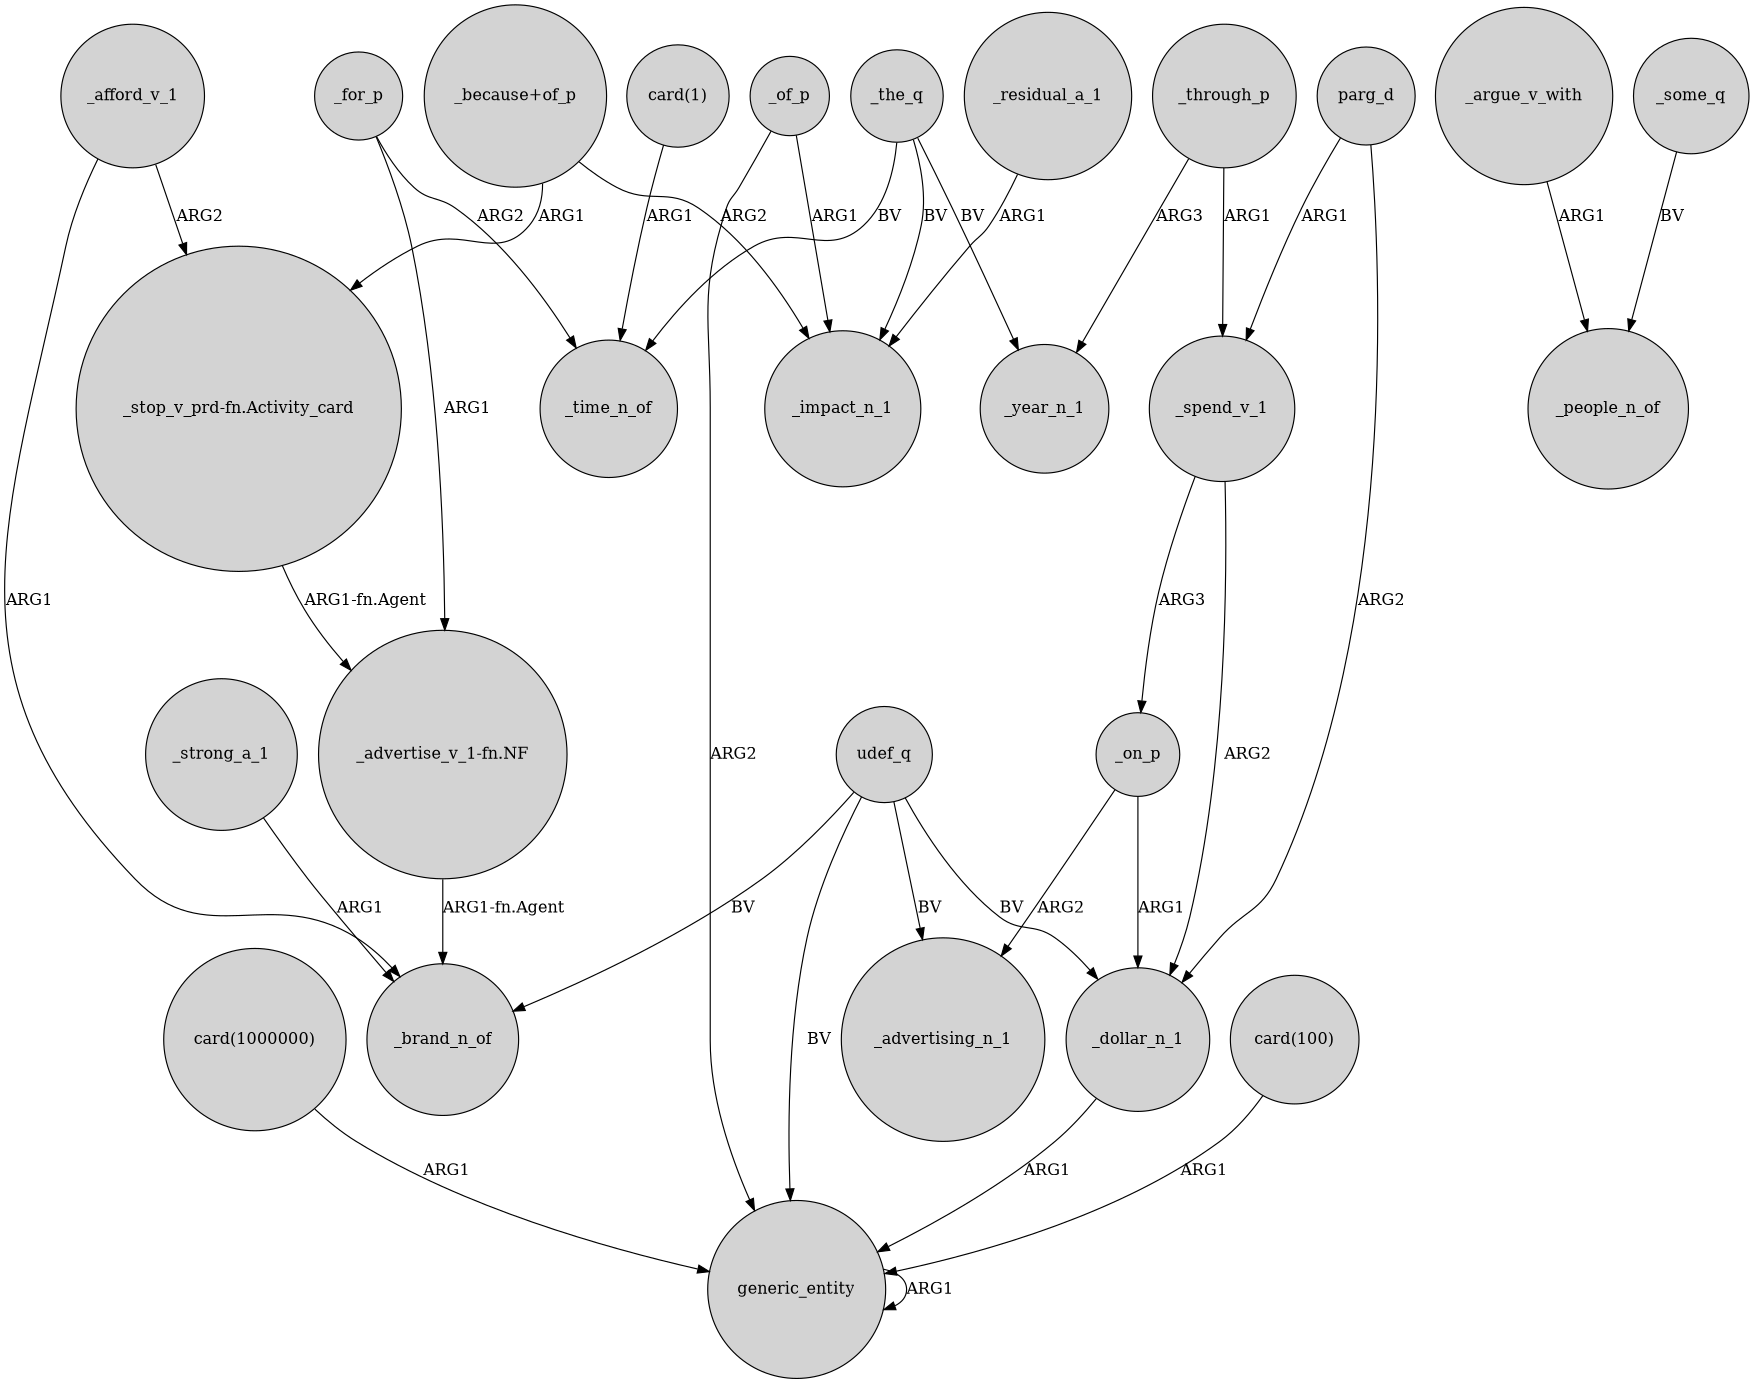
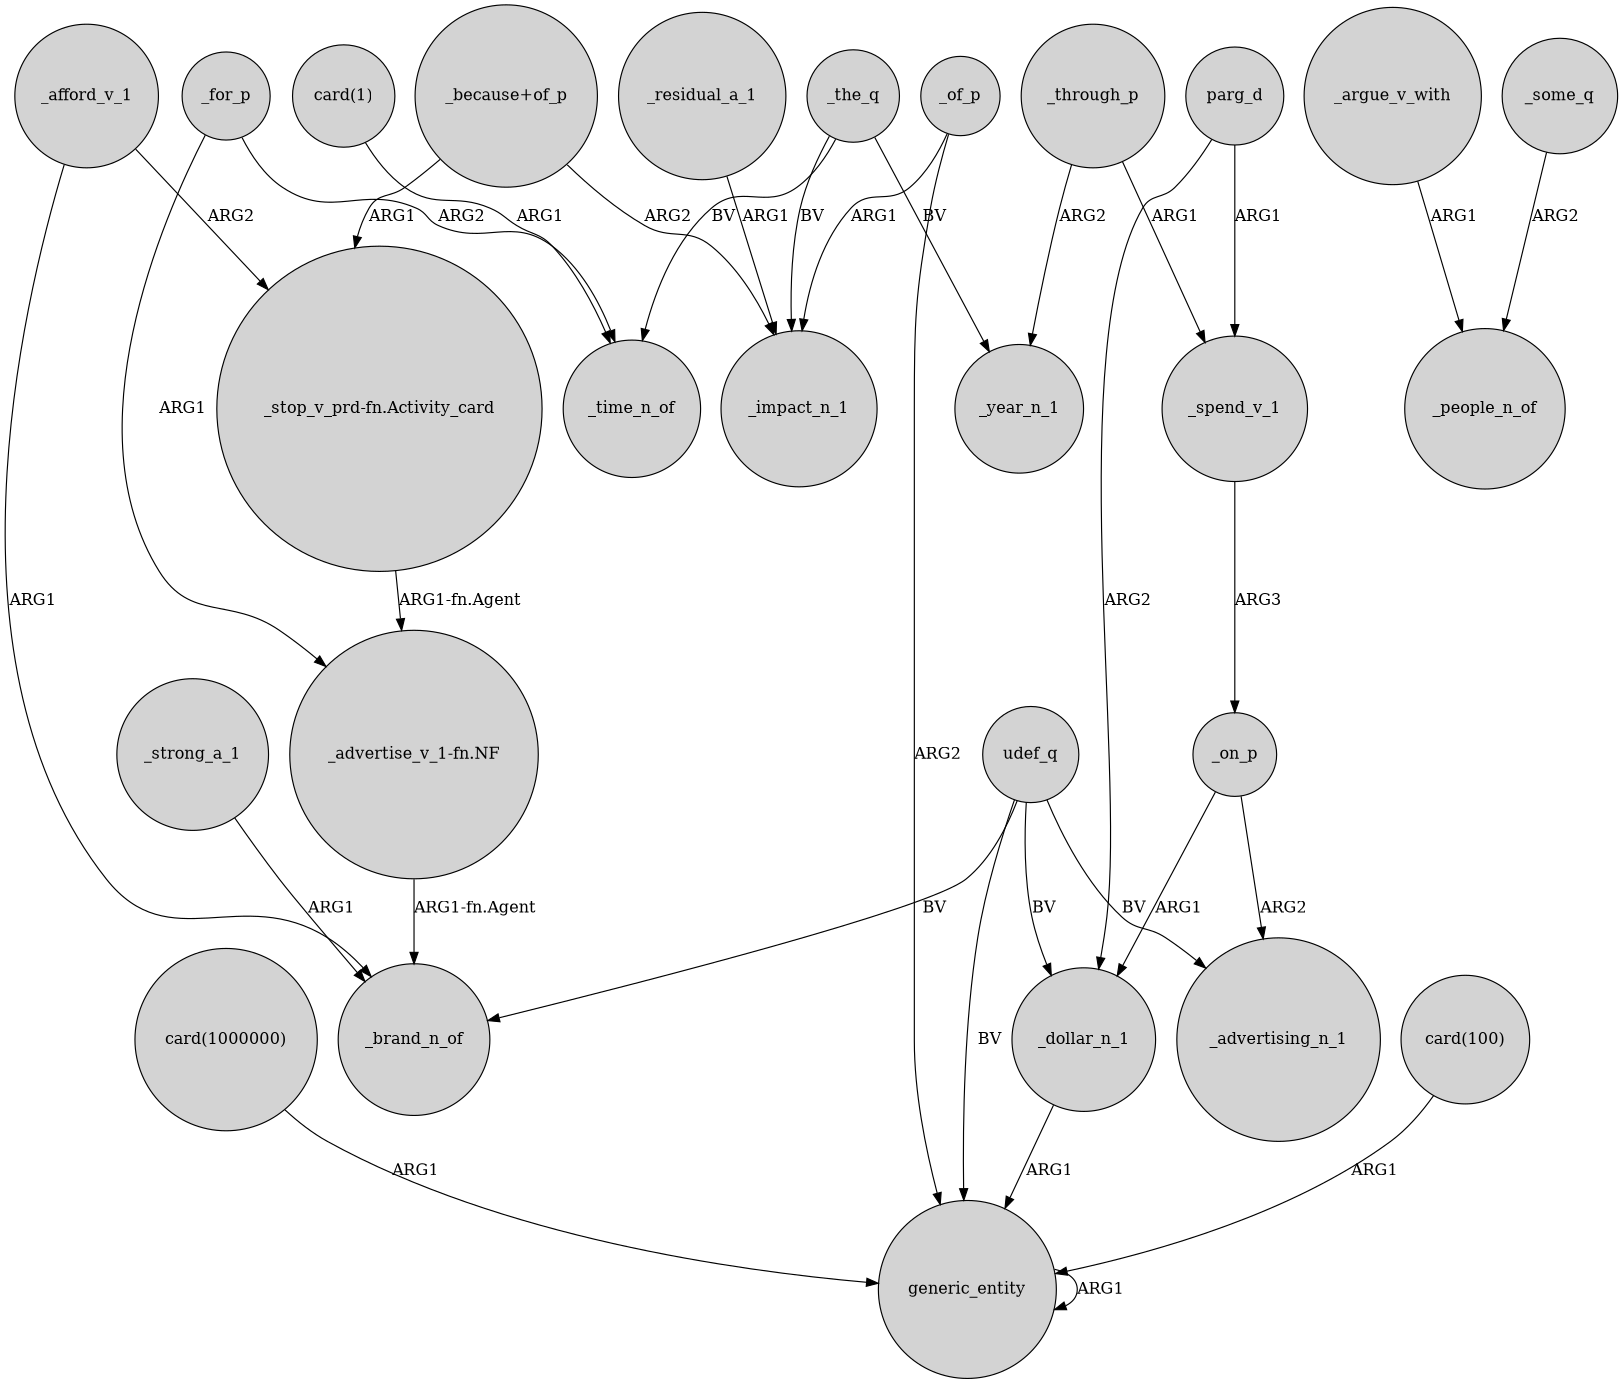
(1180, 217) -> (1083, 217)
(1672, 217) -> (1556, 217)
(1218, 725) -> none
